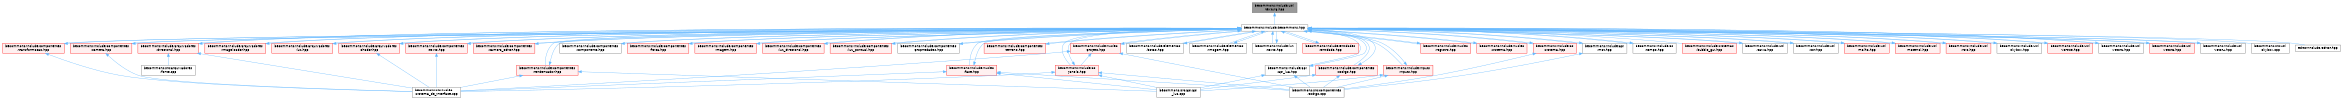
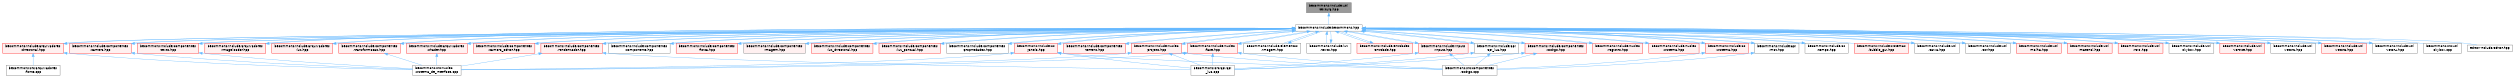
(726, 48) -> (775, 48)
(1155, 48) -> none
(1085, 61) -> (1184, 59)
